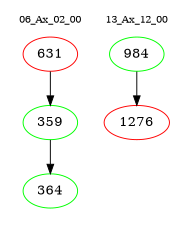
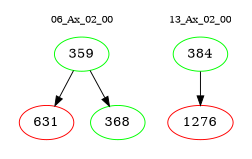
(137, 20) -> (200, 20)
(137, 54) -> (200, 54)
(50, 84) -> (66, 84)
(50, 191) -> (118, 123)
